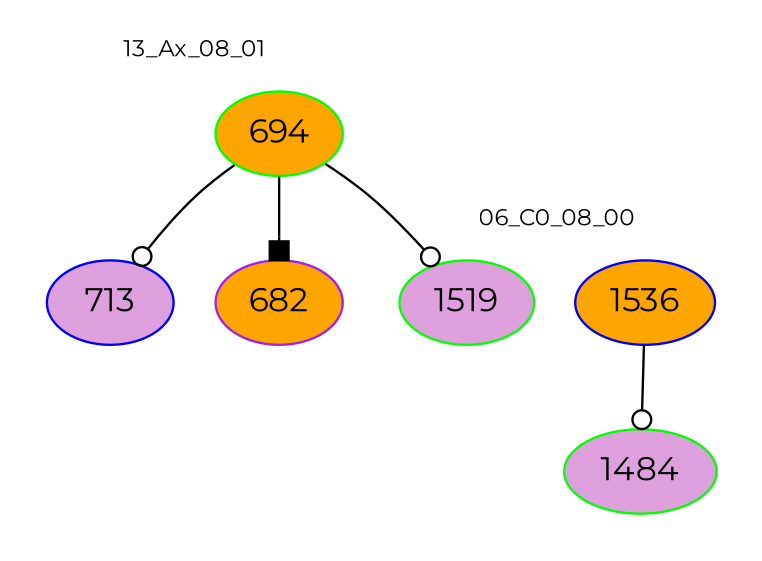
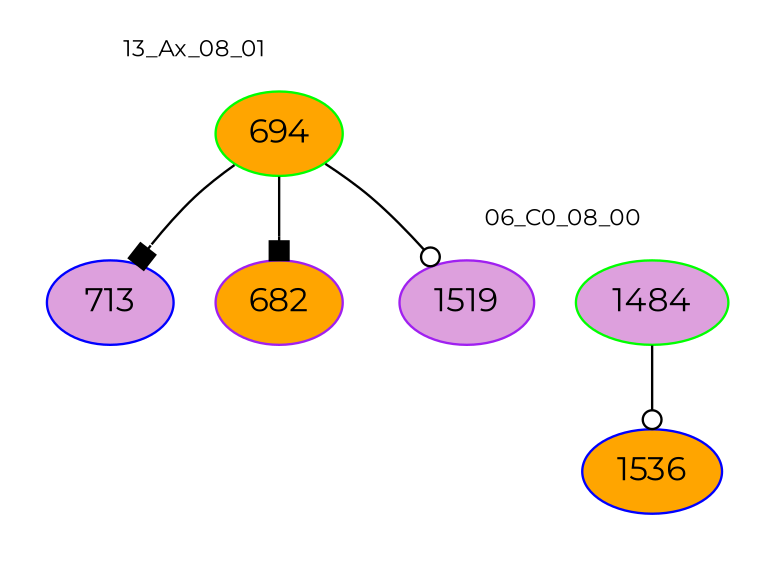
(188, 203) -> (190, 202)
(467, 303) -> (467, 303)
(643, 378) -> (652, 378)
